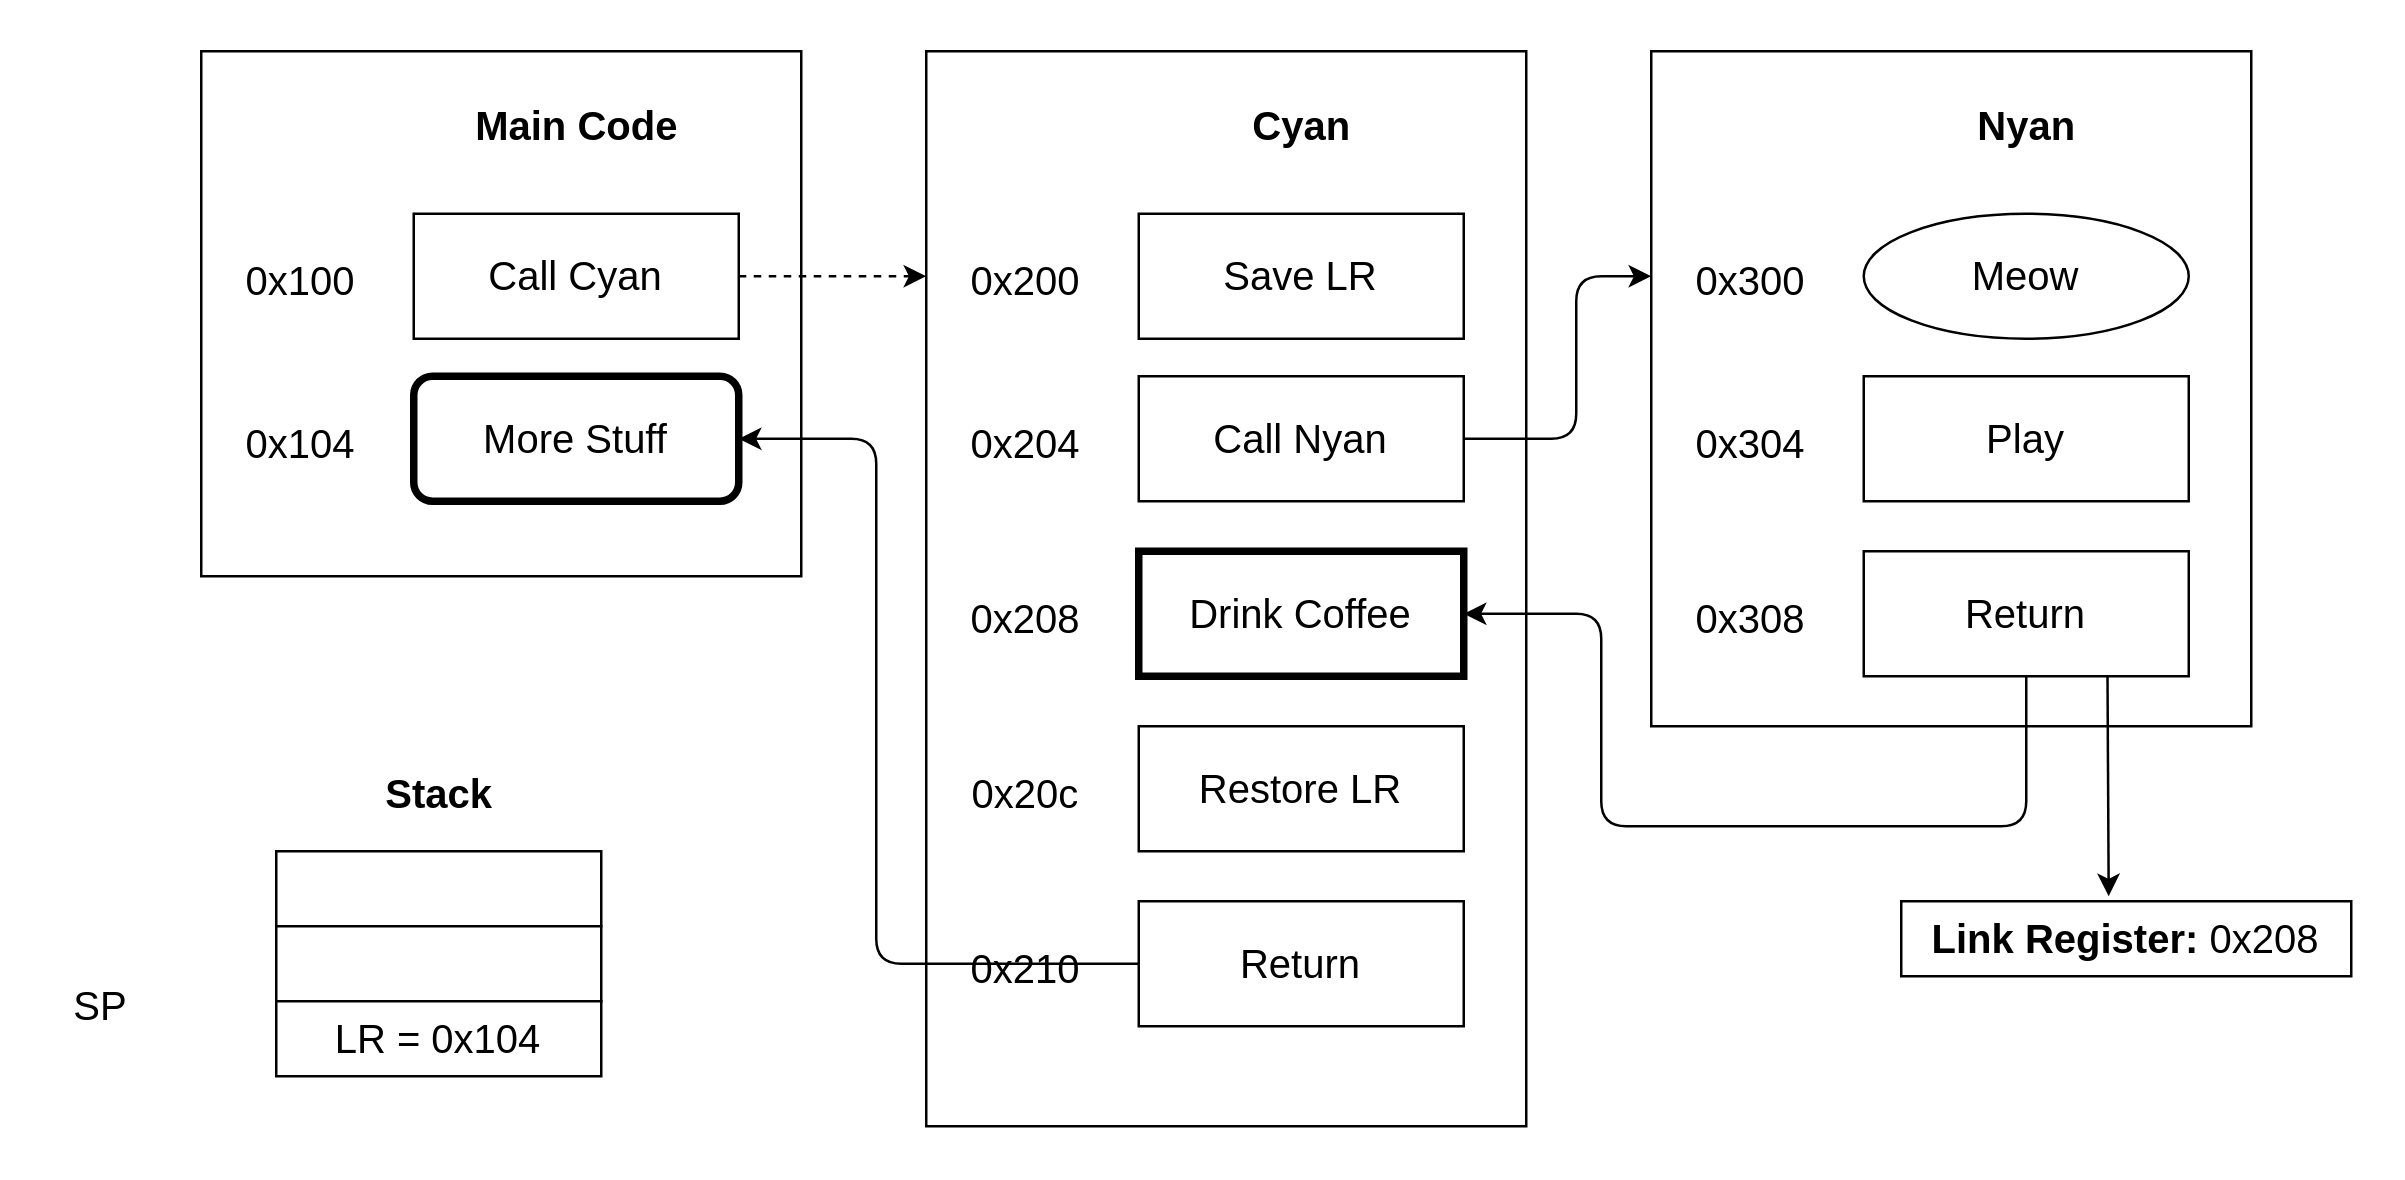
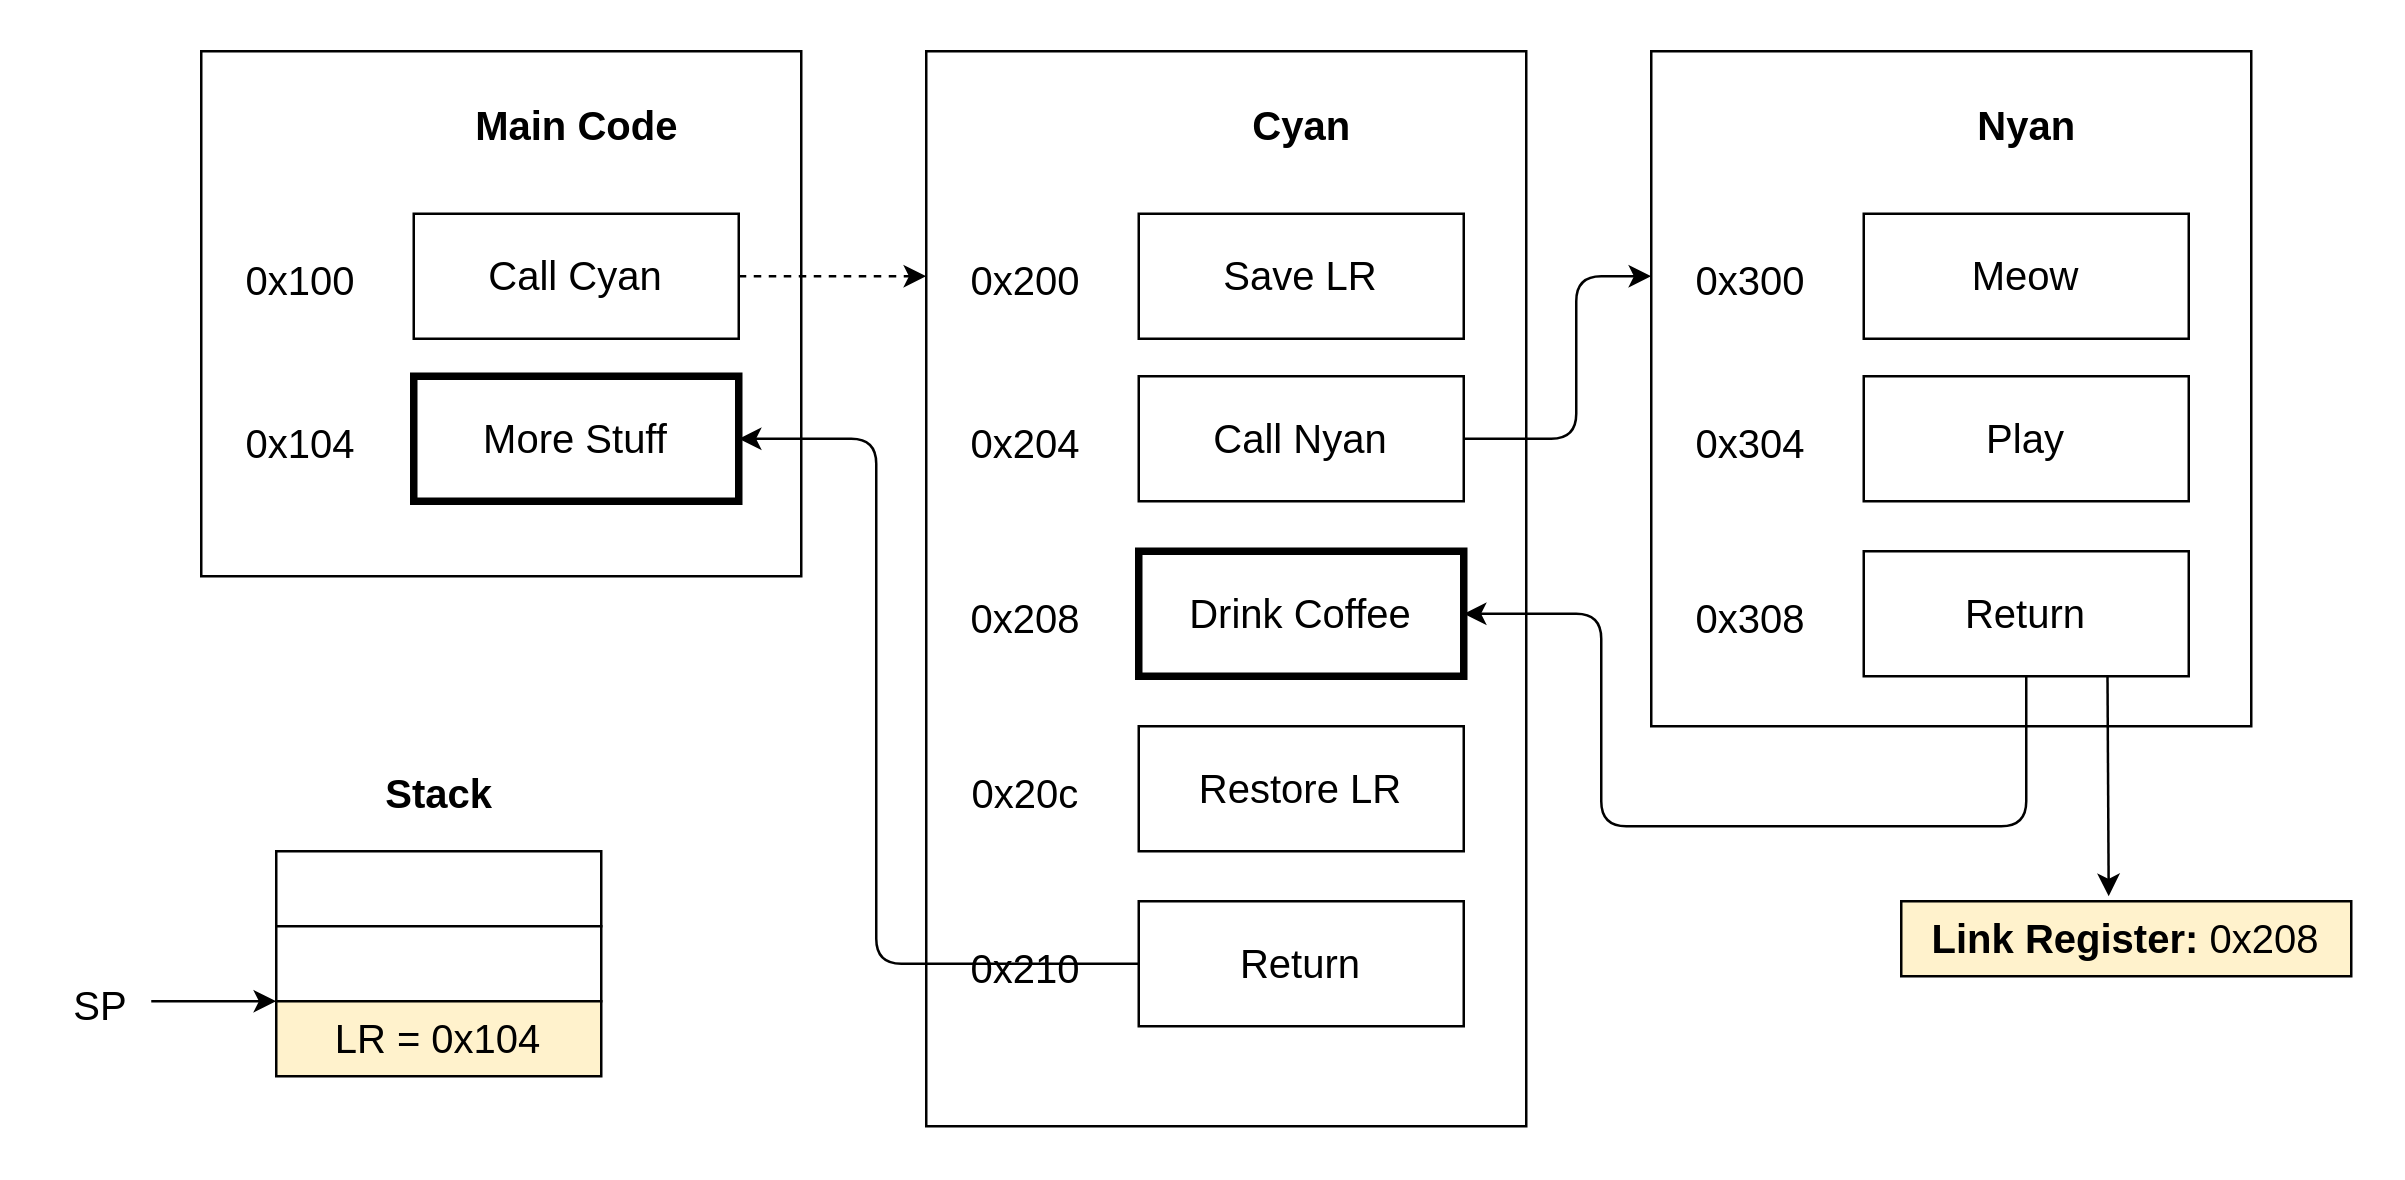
(2026, 276) -> (2026, 276)
(576, 439) -> (576, 439)
(2126, 939) -> (2126, 939)
none -> (205, 1001)
(439, 1039) -> (439, 1039)
